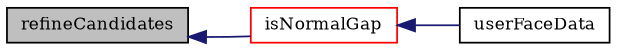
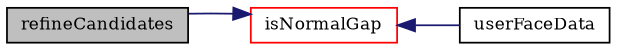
(228, 37) -> (211, 13)
